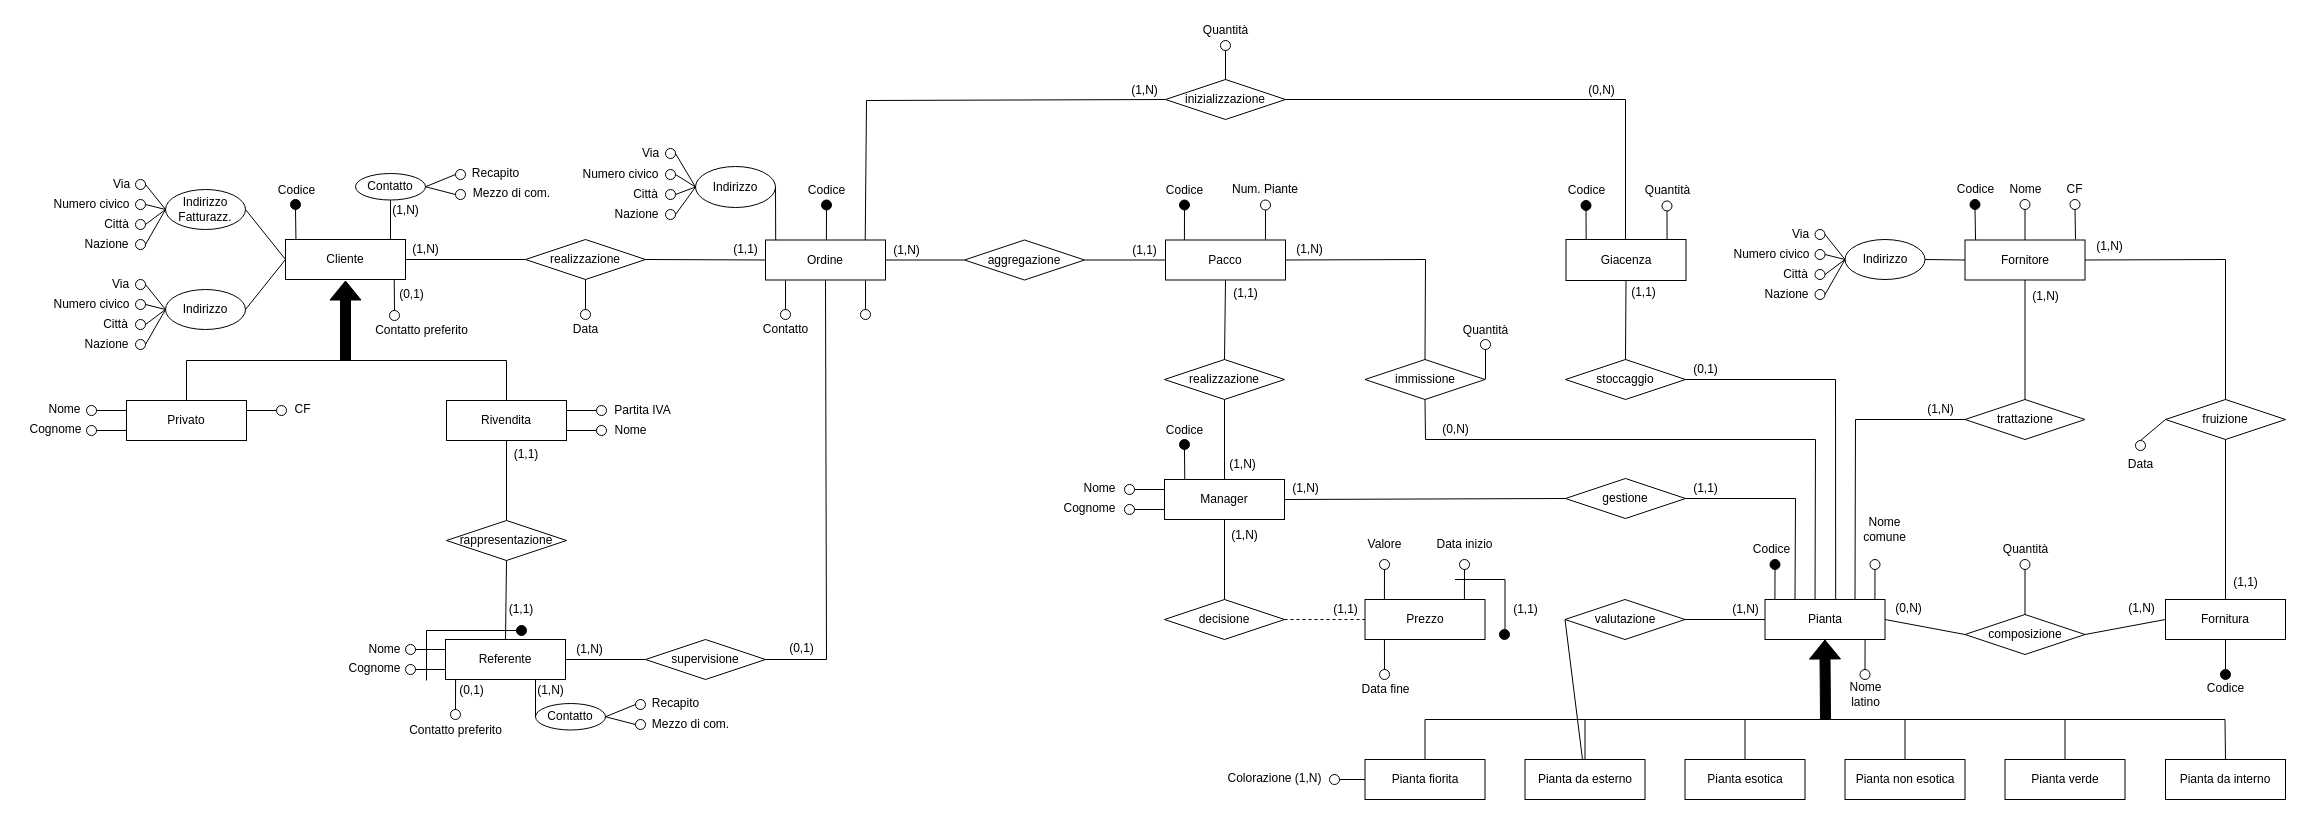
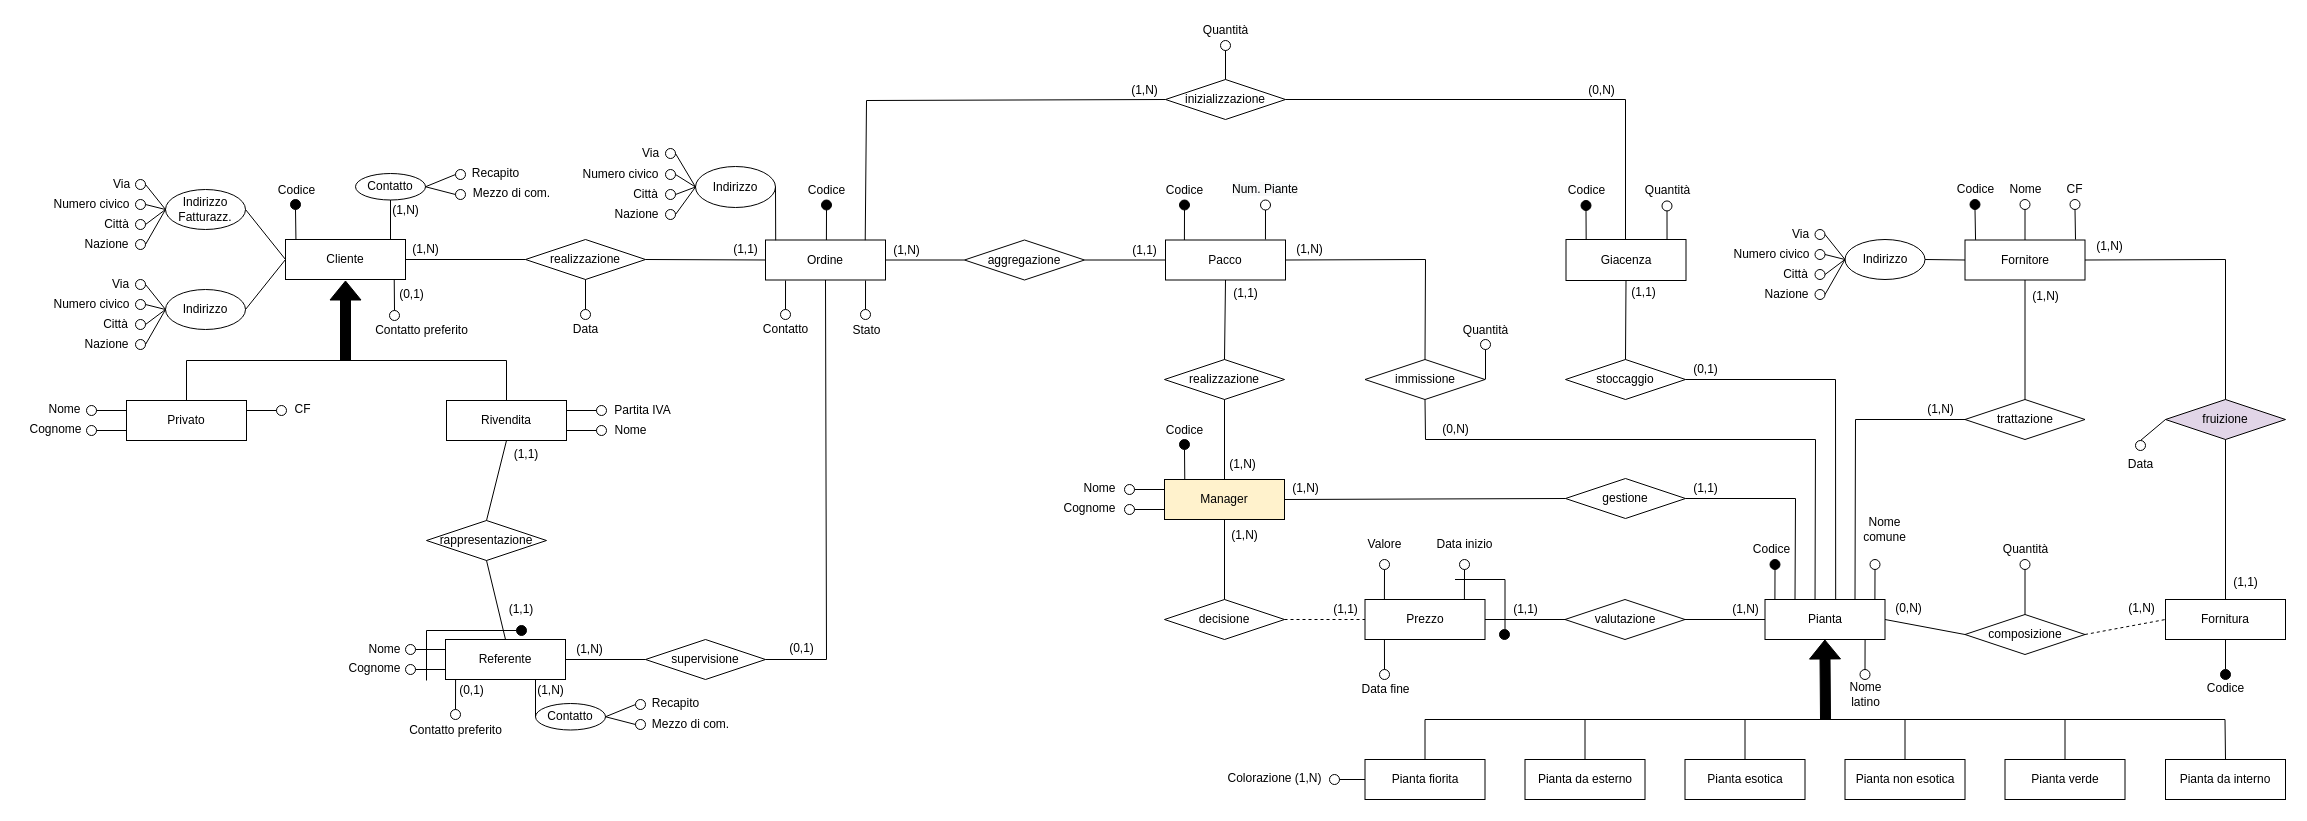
none -> (867, 331)
(2226, 420) -> (2226, 420)
(1225, 500) -> (1225, 500)
(507, 541) -> (487, 541)
(2124, 627) -> (2124, 627)
(1574, 689) -> (1525, 620)
